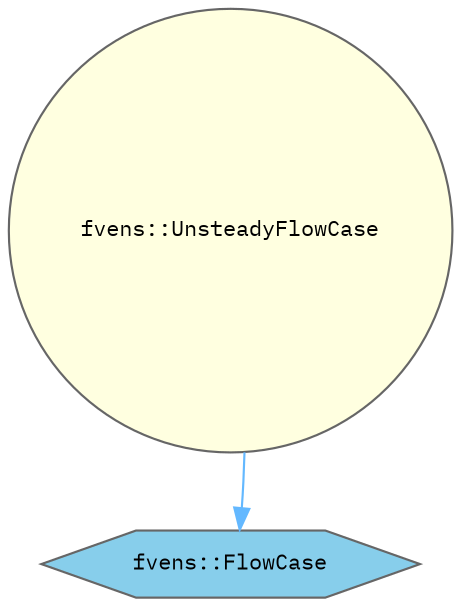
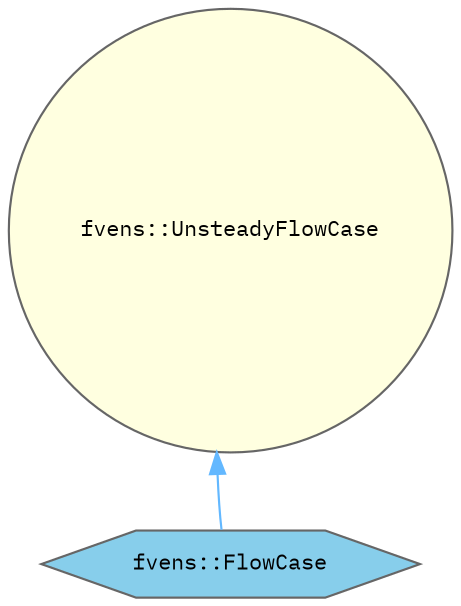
(243, 480) -> (219, 502)
